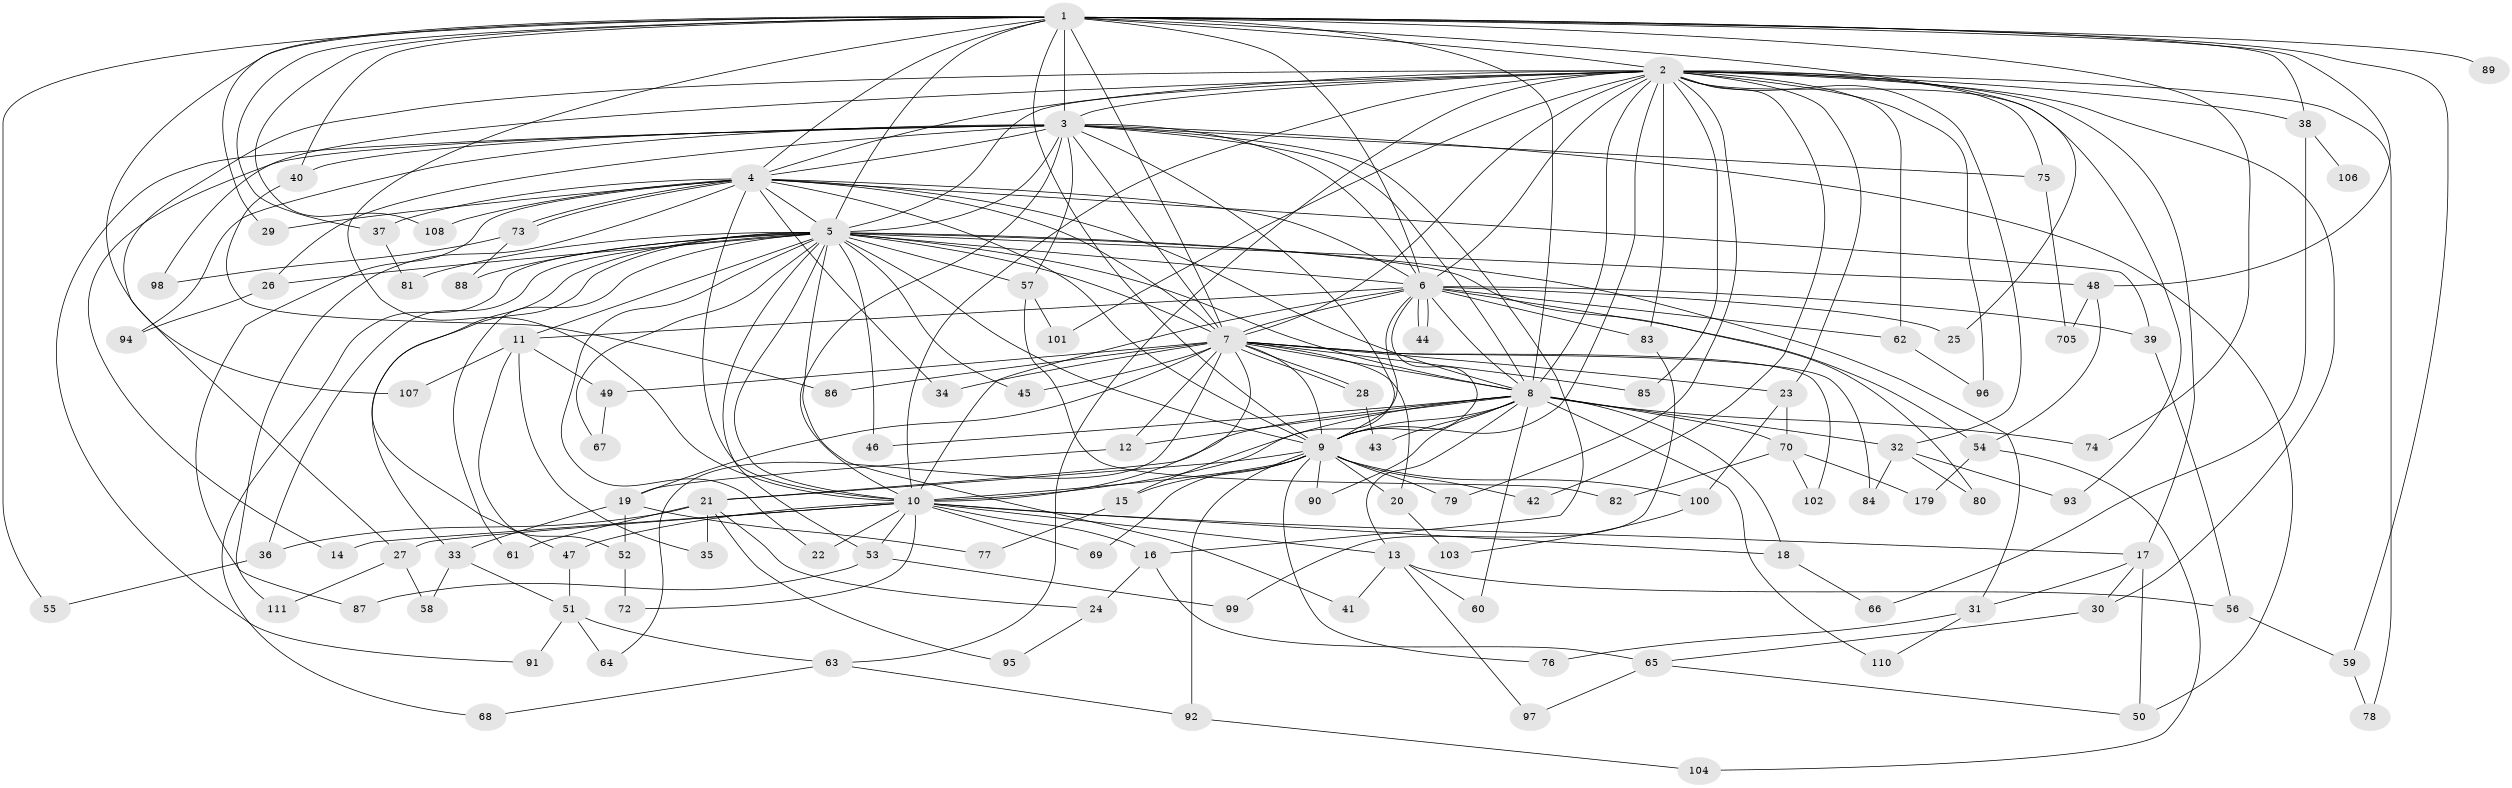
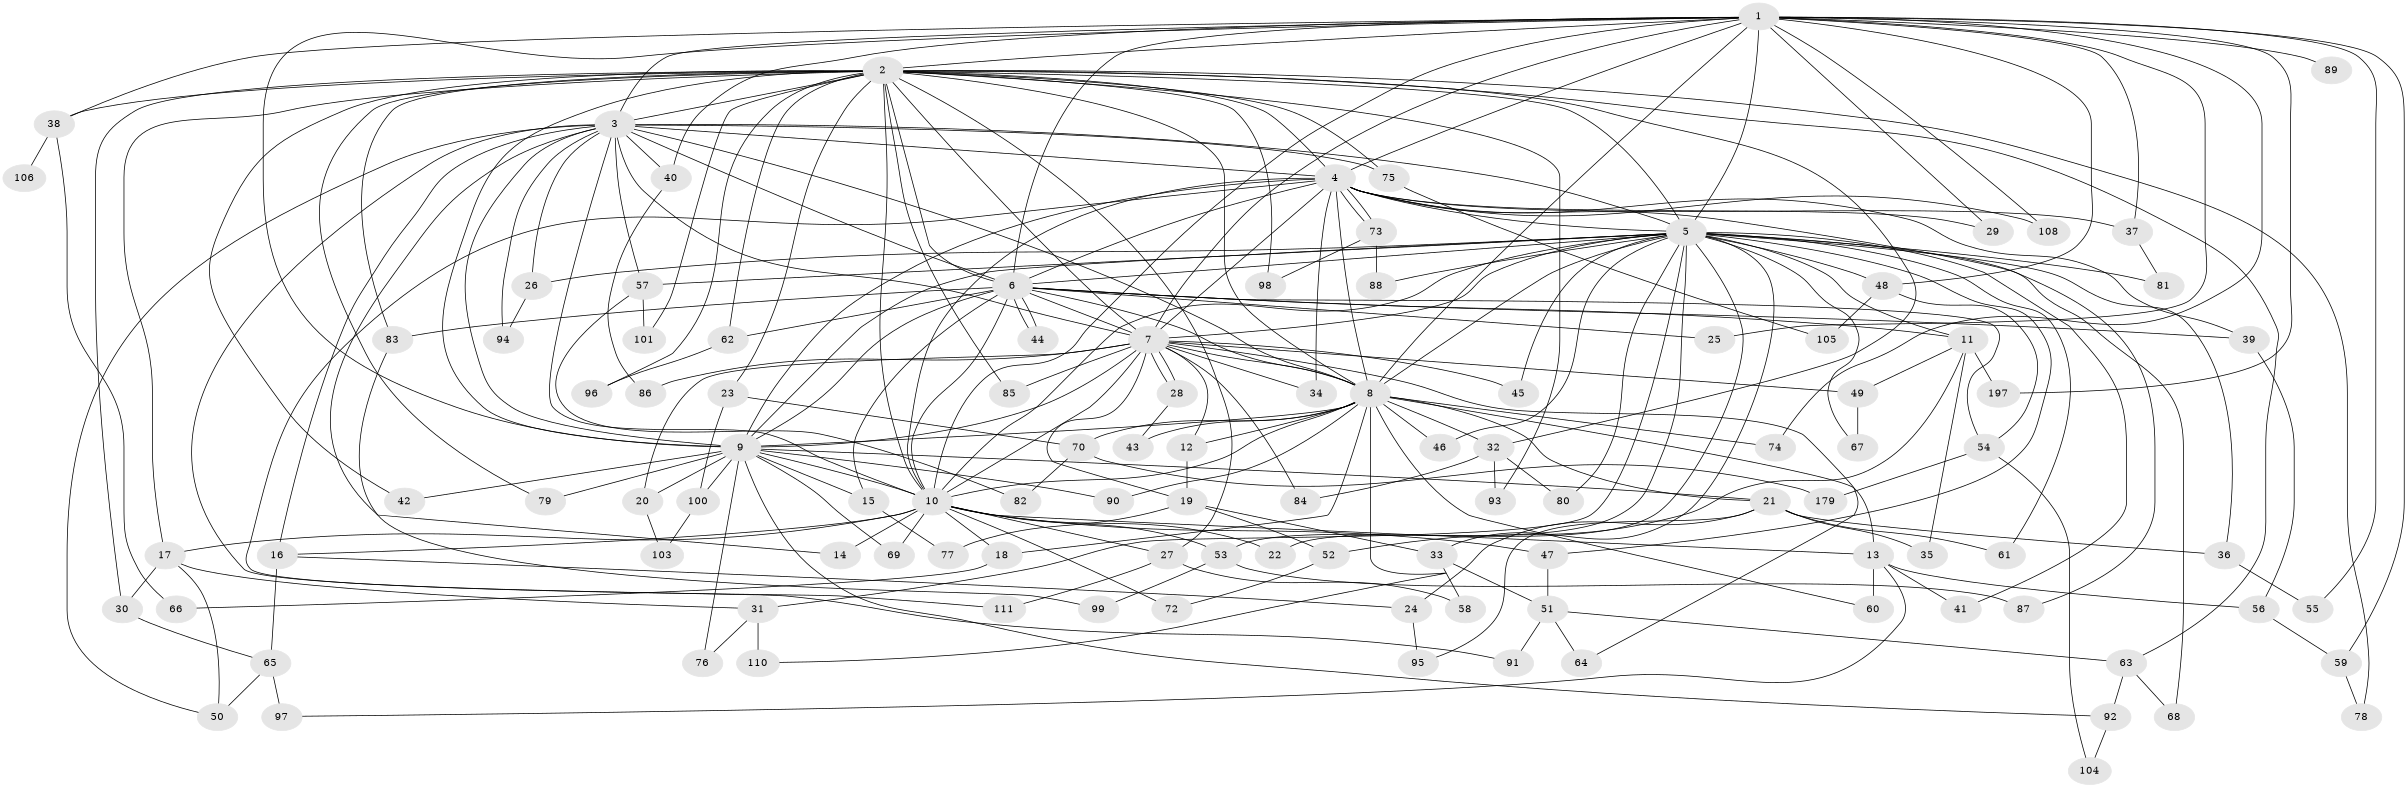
(2067, 340) -> (1827, 340)
(1507, 365) -> none
(409, 394) -> (1998, 394)
(1814, 502) -> none
